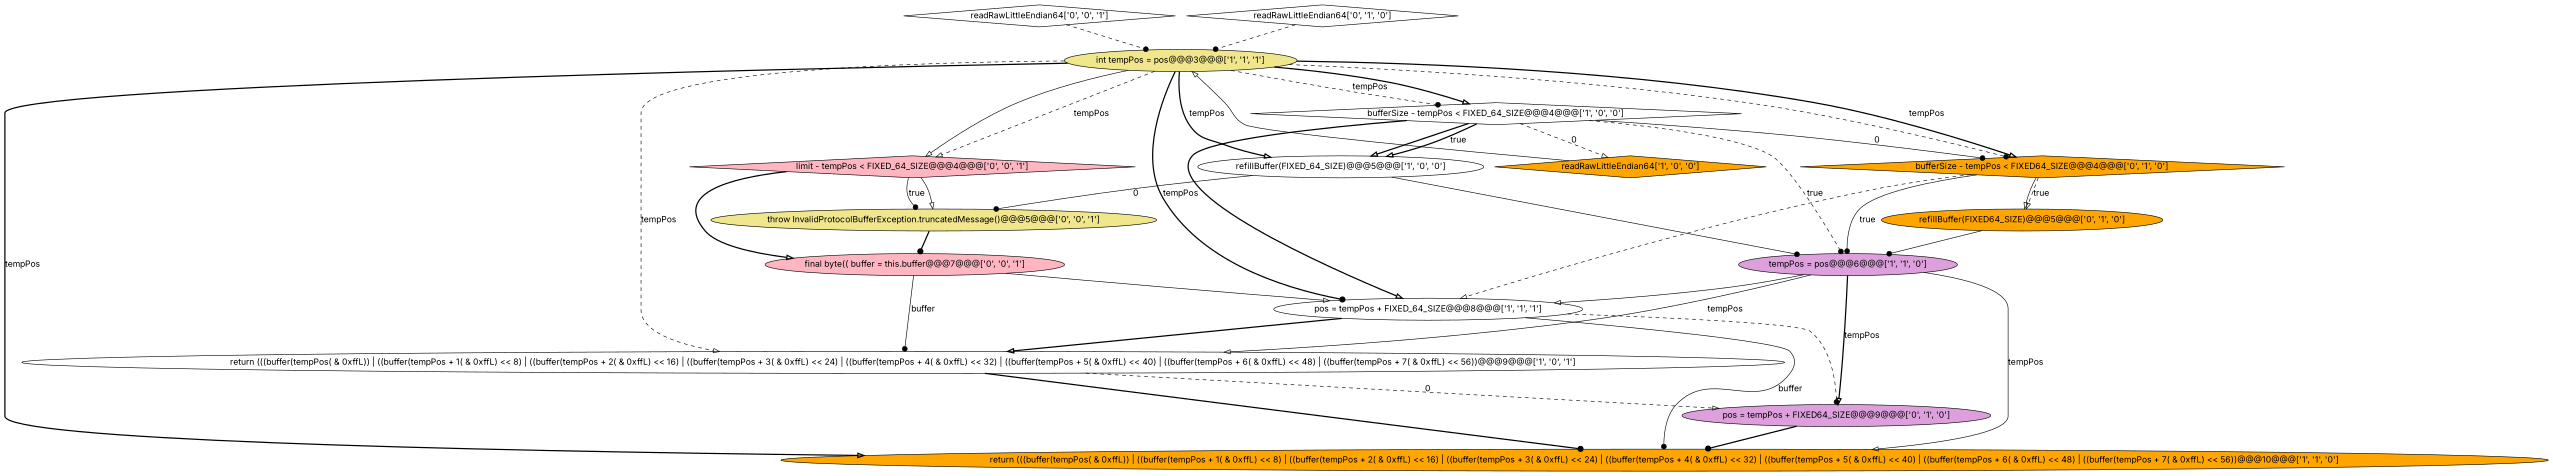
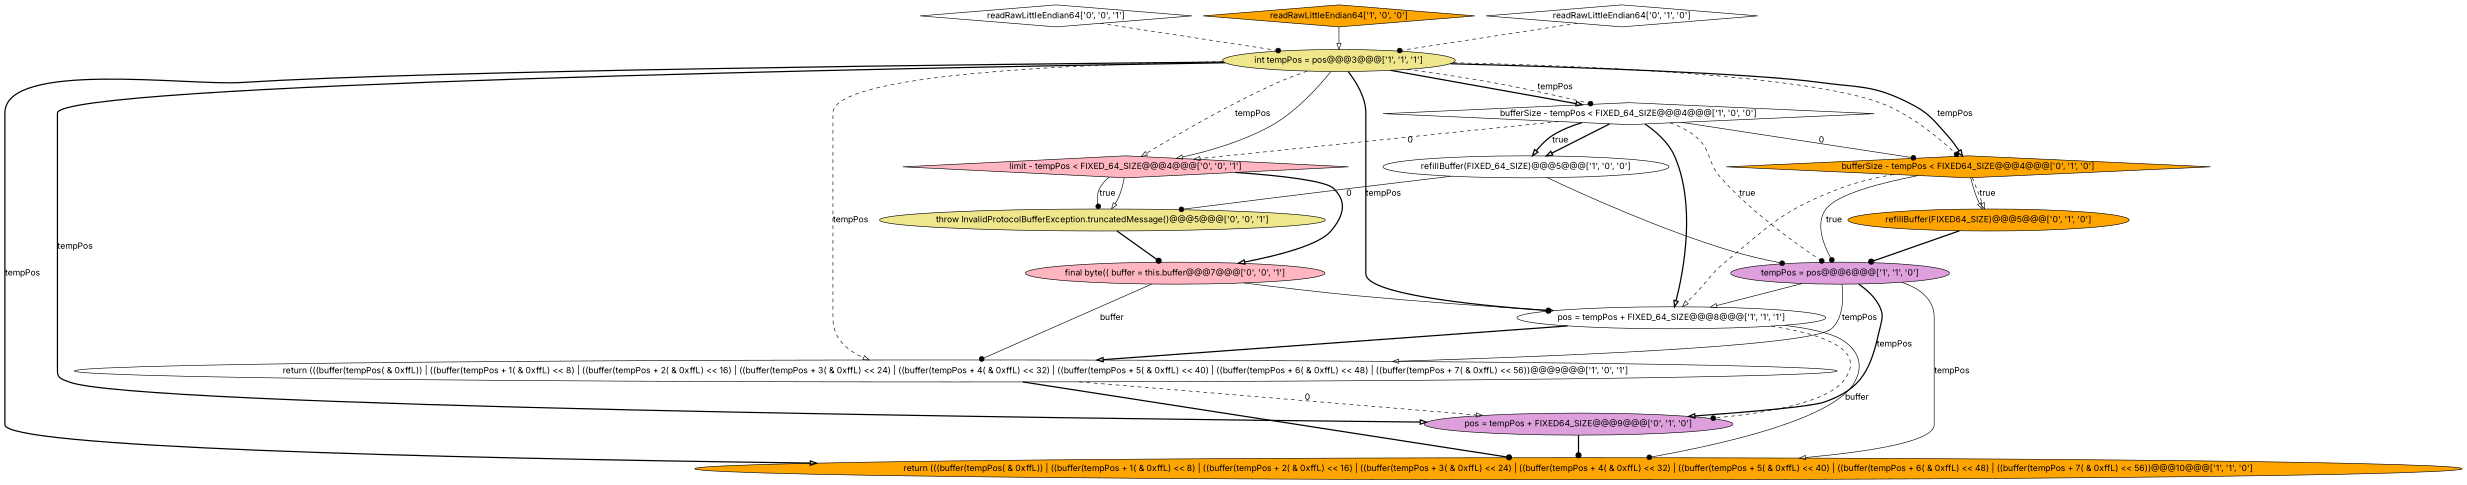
(1199, 135) -> (57, 342)
(1561, 139) -> (1379, 140)
(1937, 242) -> (1917, 246)
